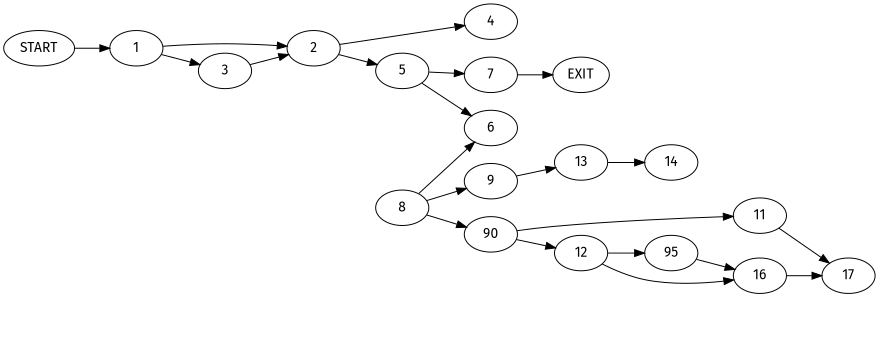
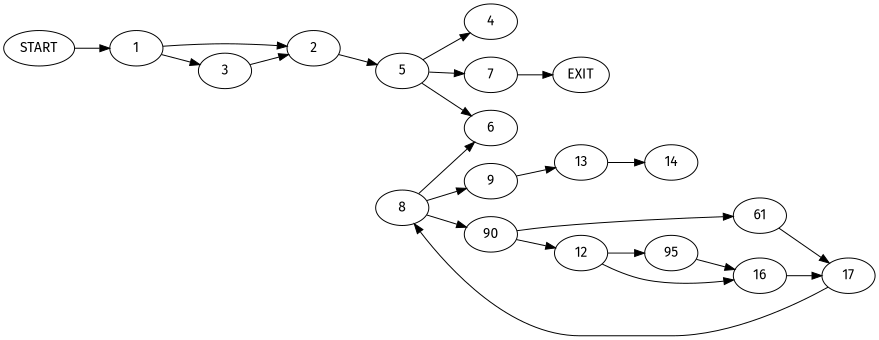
(397, 36) -> (442, 49)
(760, 216) -> (760, 216)
none -> (610, 336)
